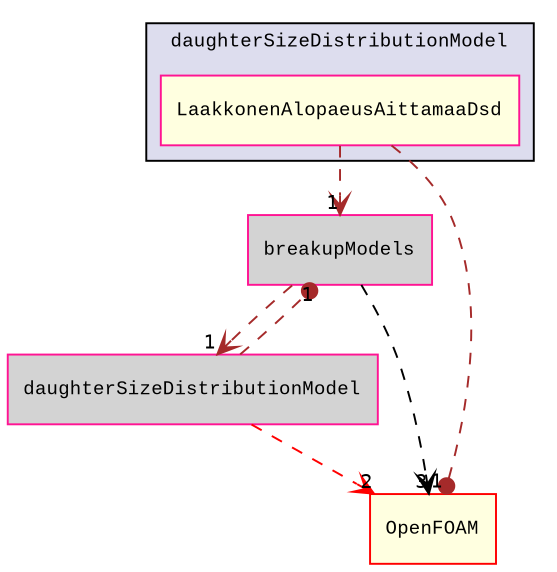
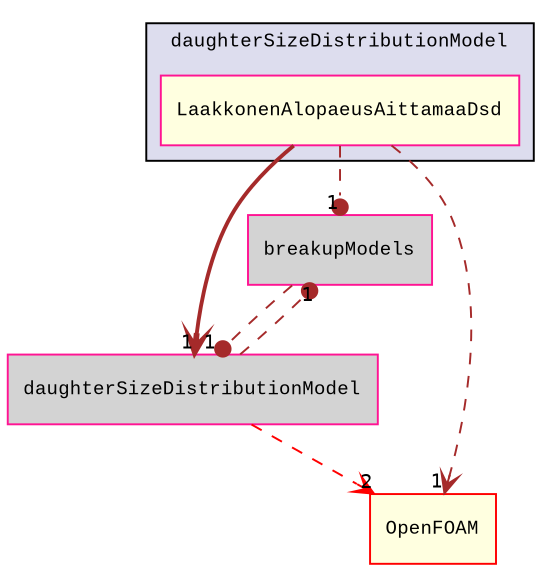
(340, 173) -> (340, 173)
none -> (224, 229)
(470, 300) -> (470, 300)
(260, 314) -> (260, 314)
(403, 376) -> none
